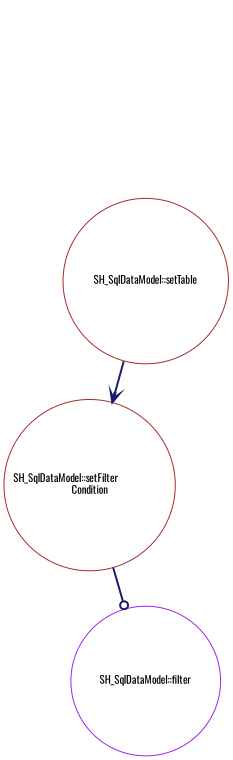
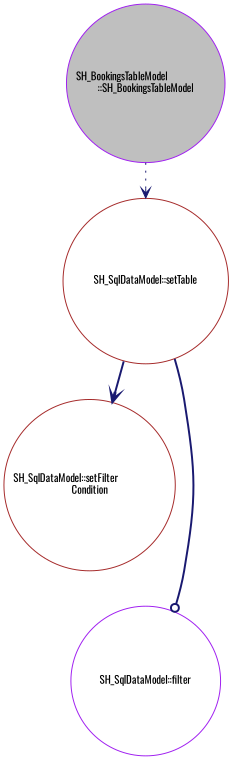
none -> (146, 83)
(118, 584) -> (193, 481)
